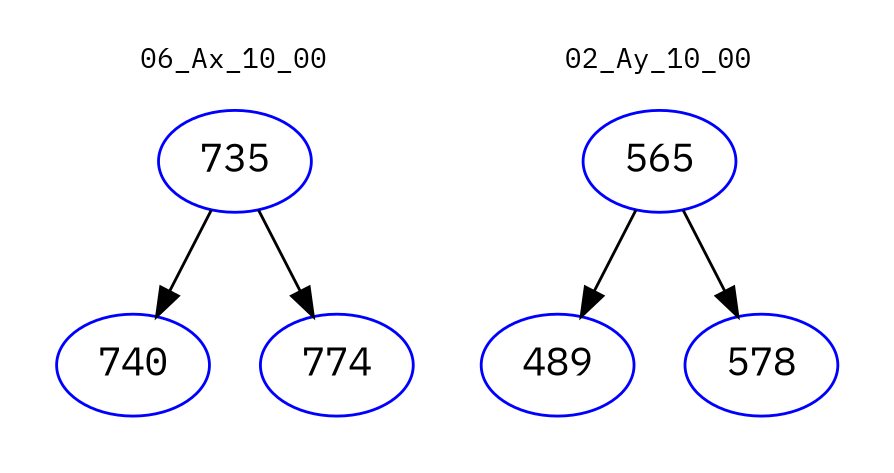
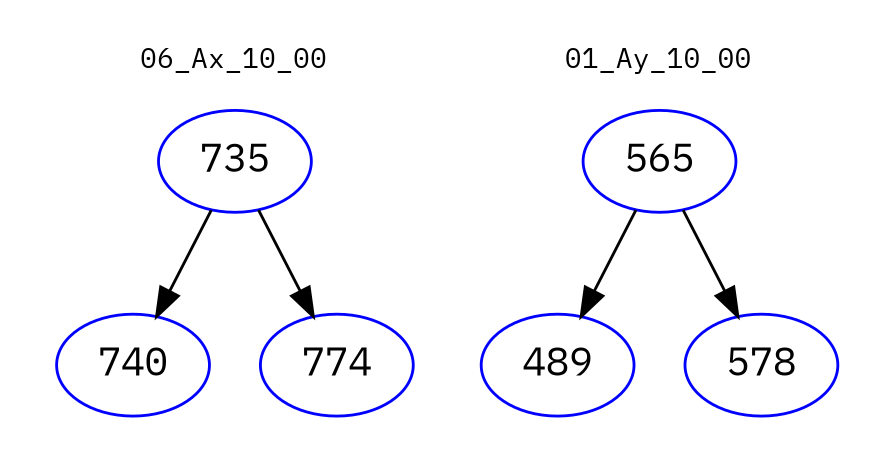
(660, 61) -> (660, 61)
